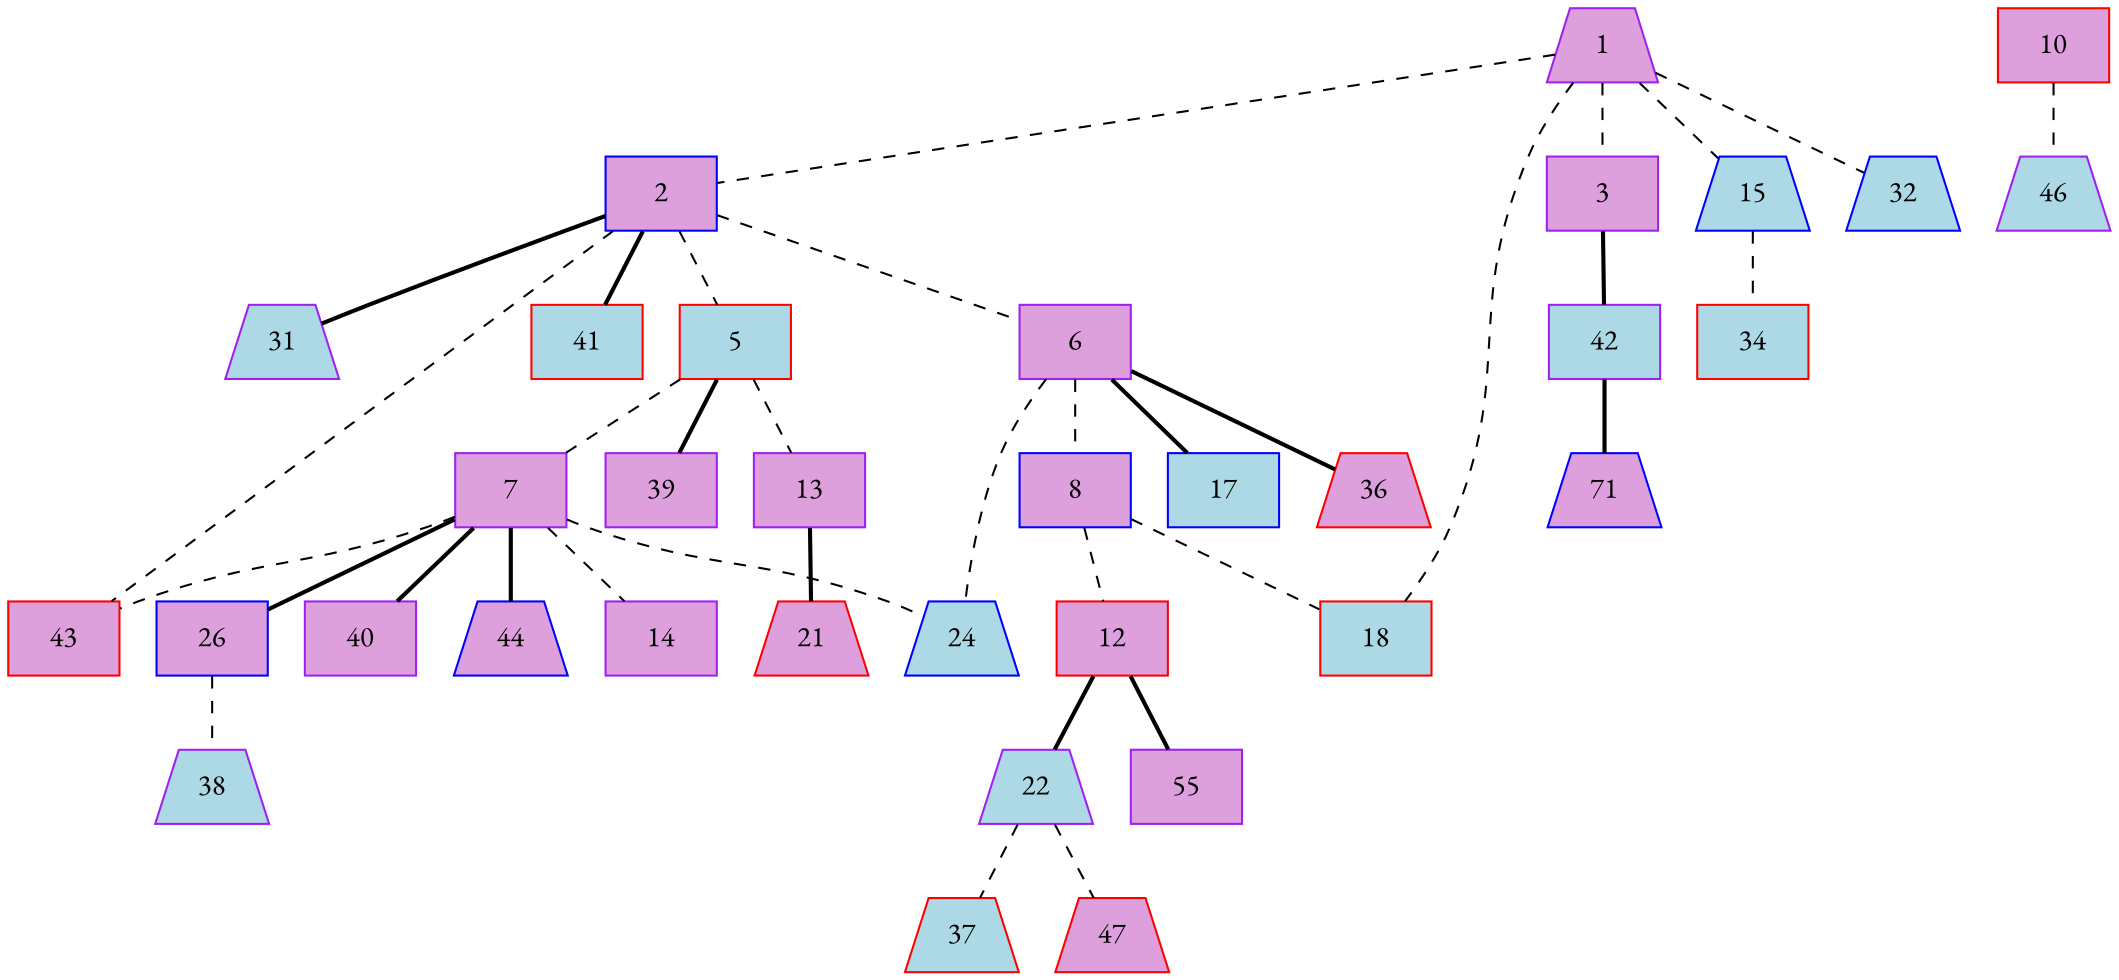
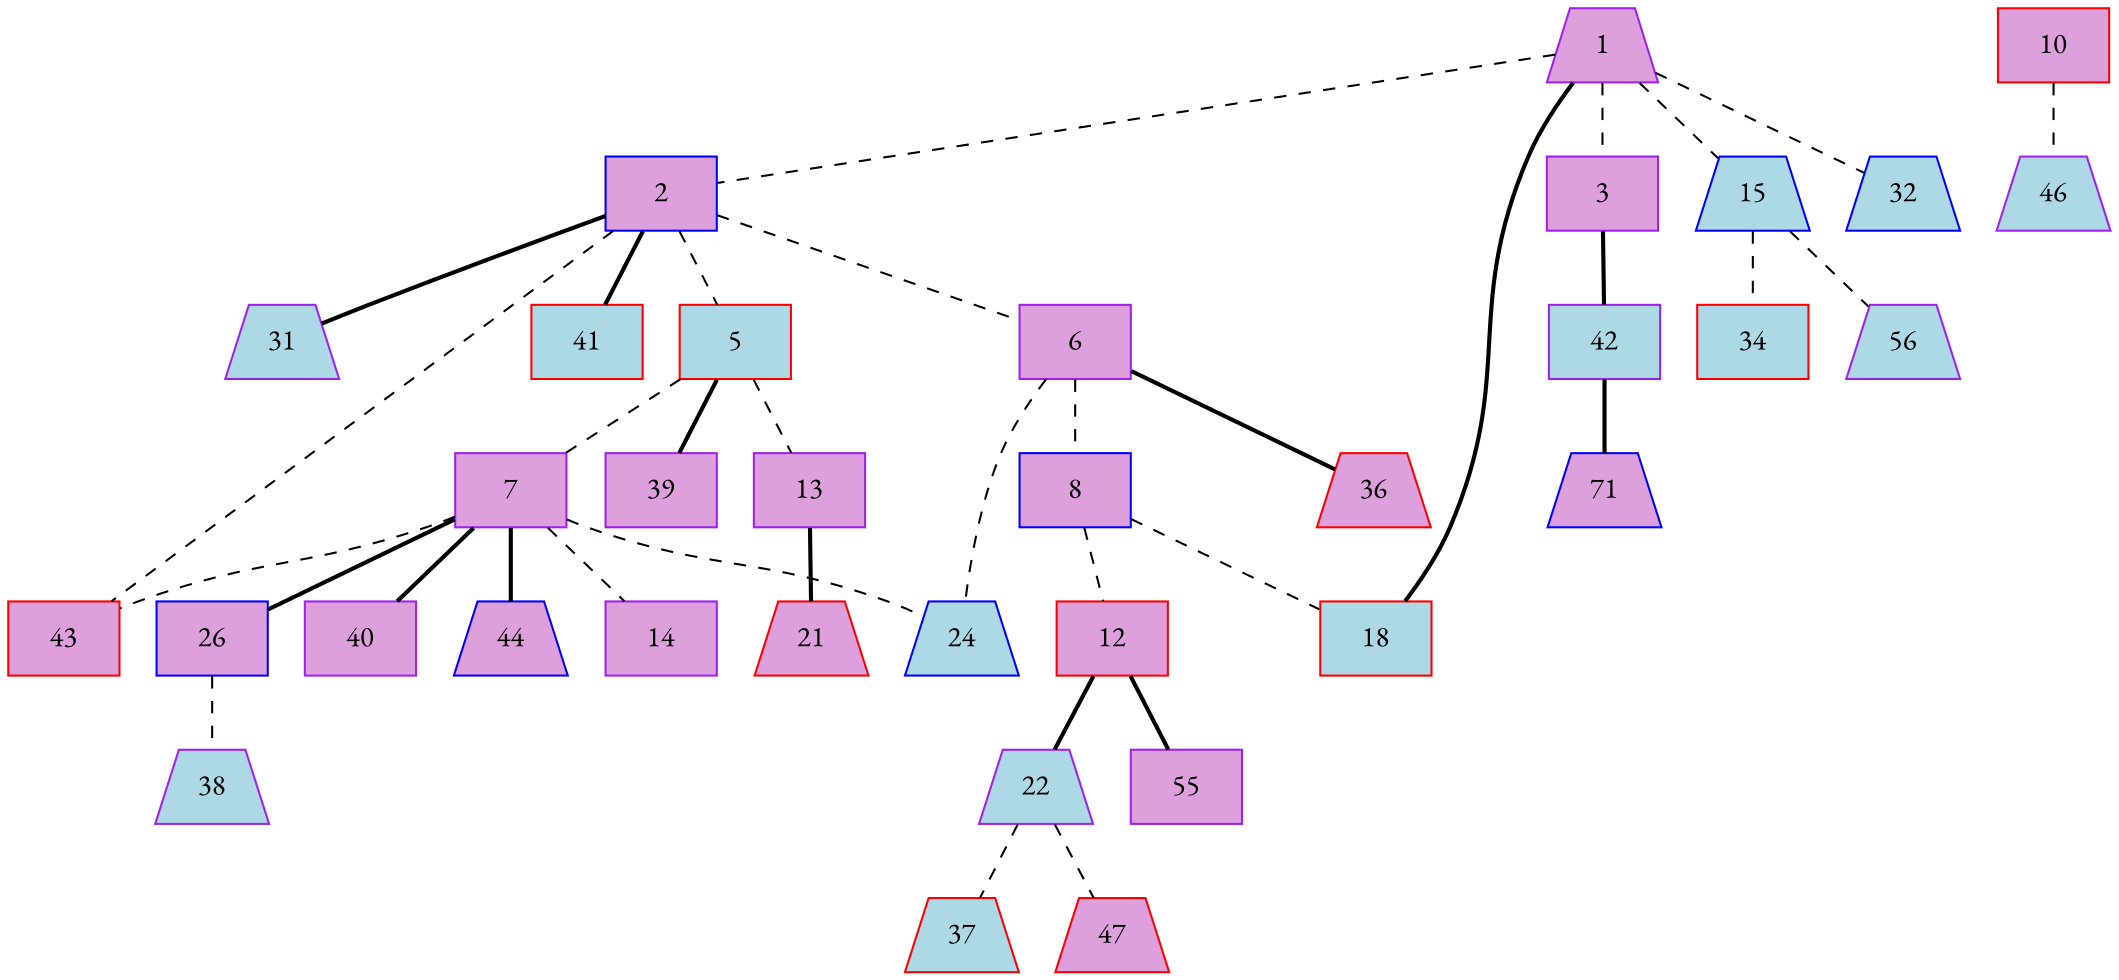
(1489, 342) -> (1489, 342)
none -> (1903, 342)
(1223, 490) -> none
